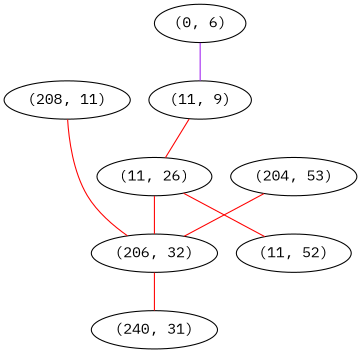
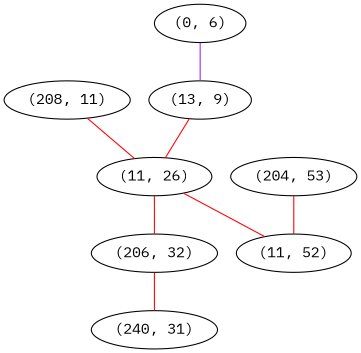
(200, 100) -> (200, 100)
(82, 186) -> (111, 138)
(232, 211) -> (294, 215)
